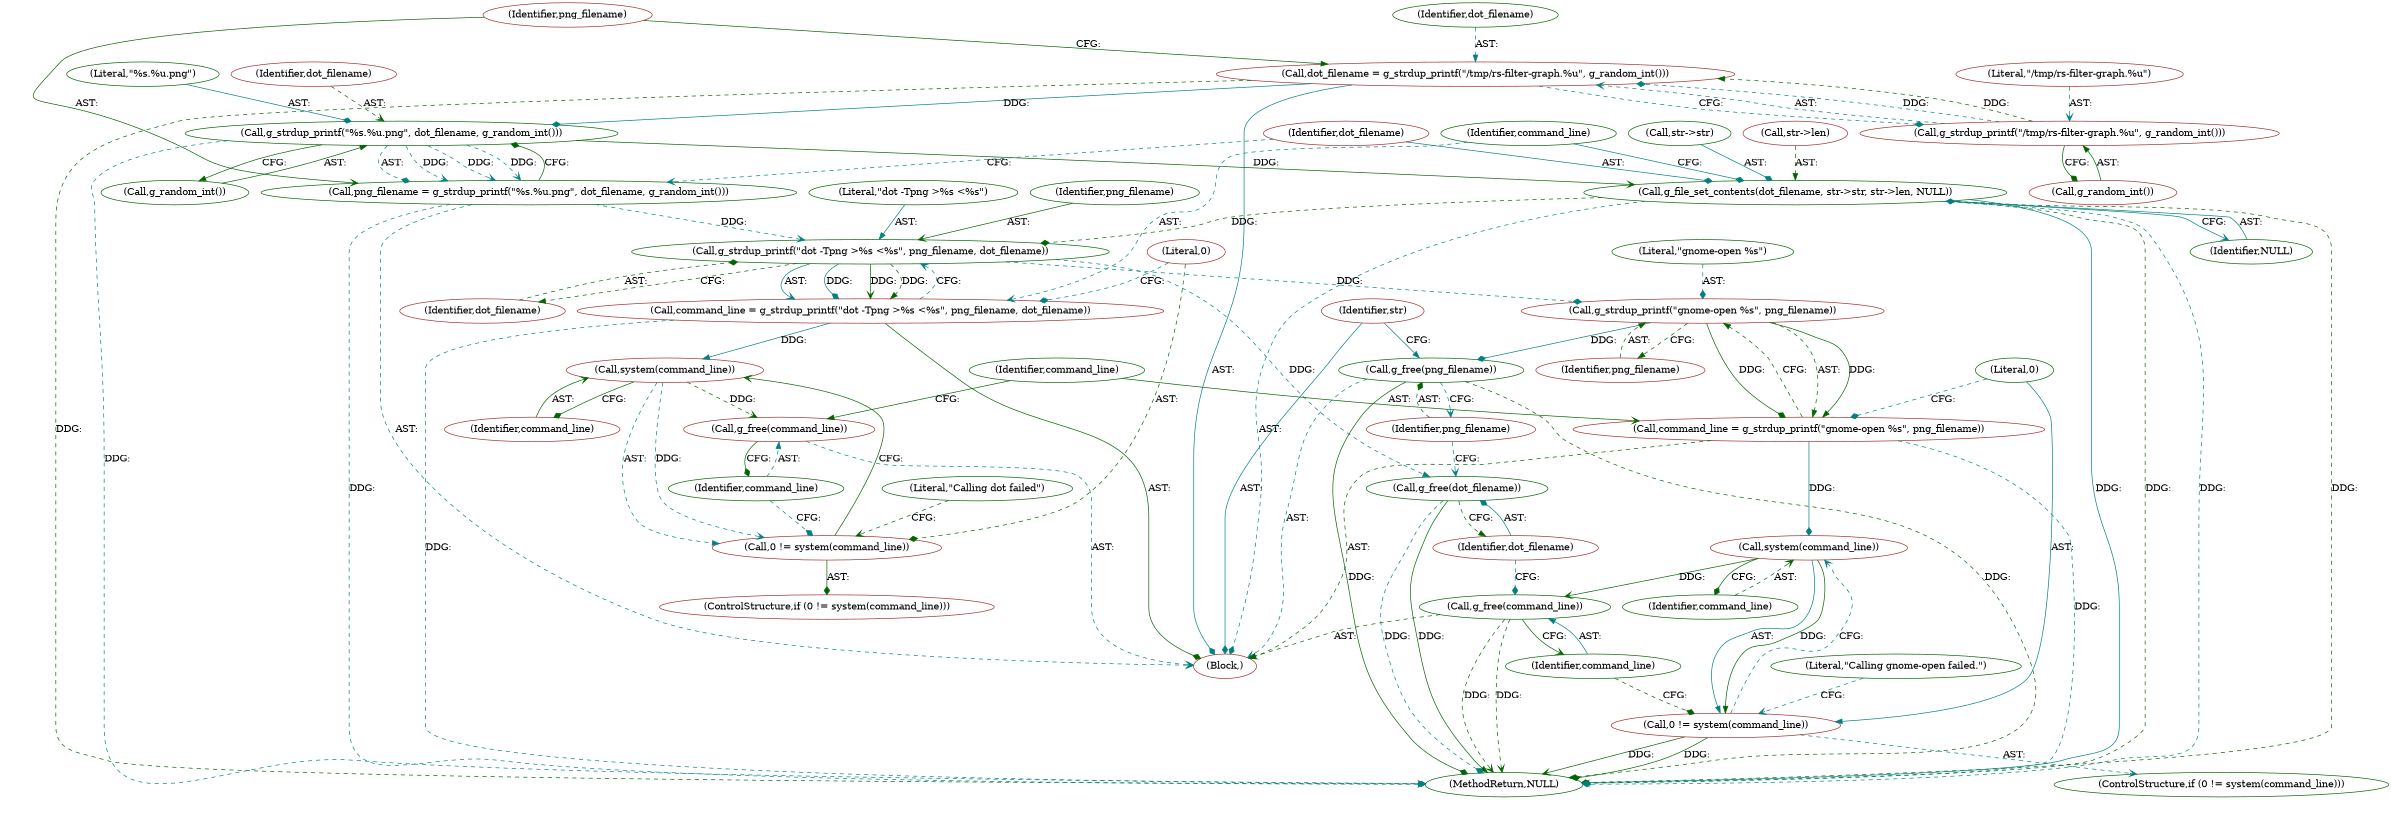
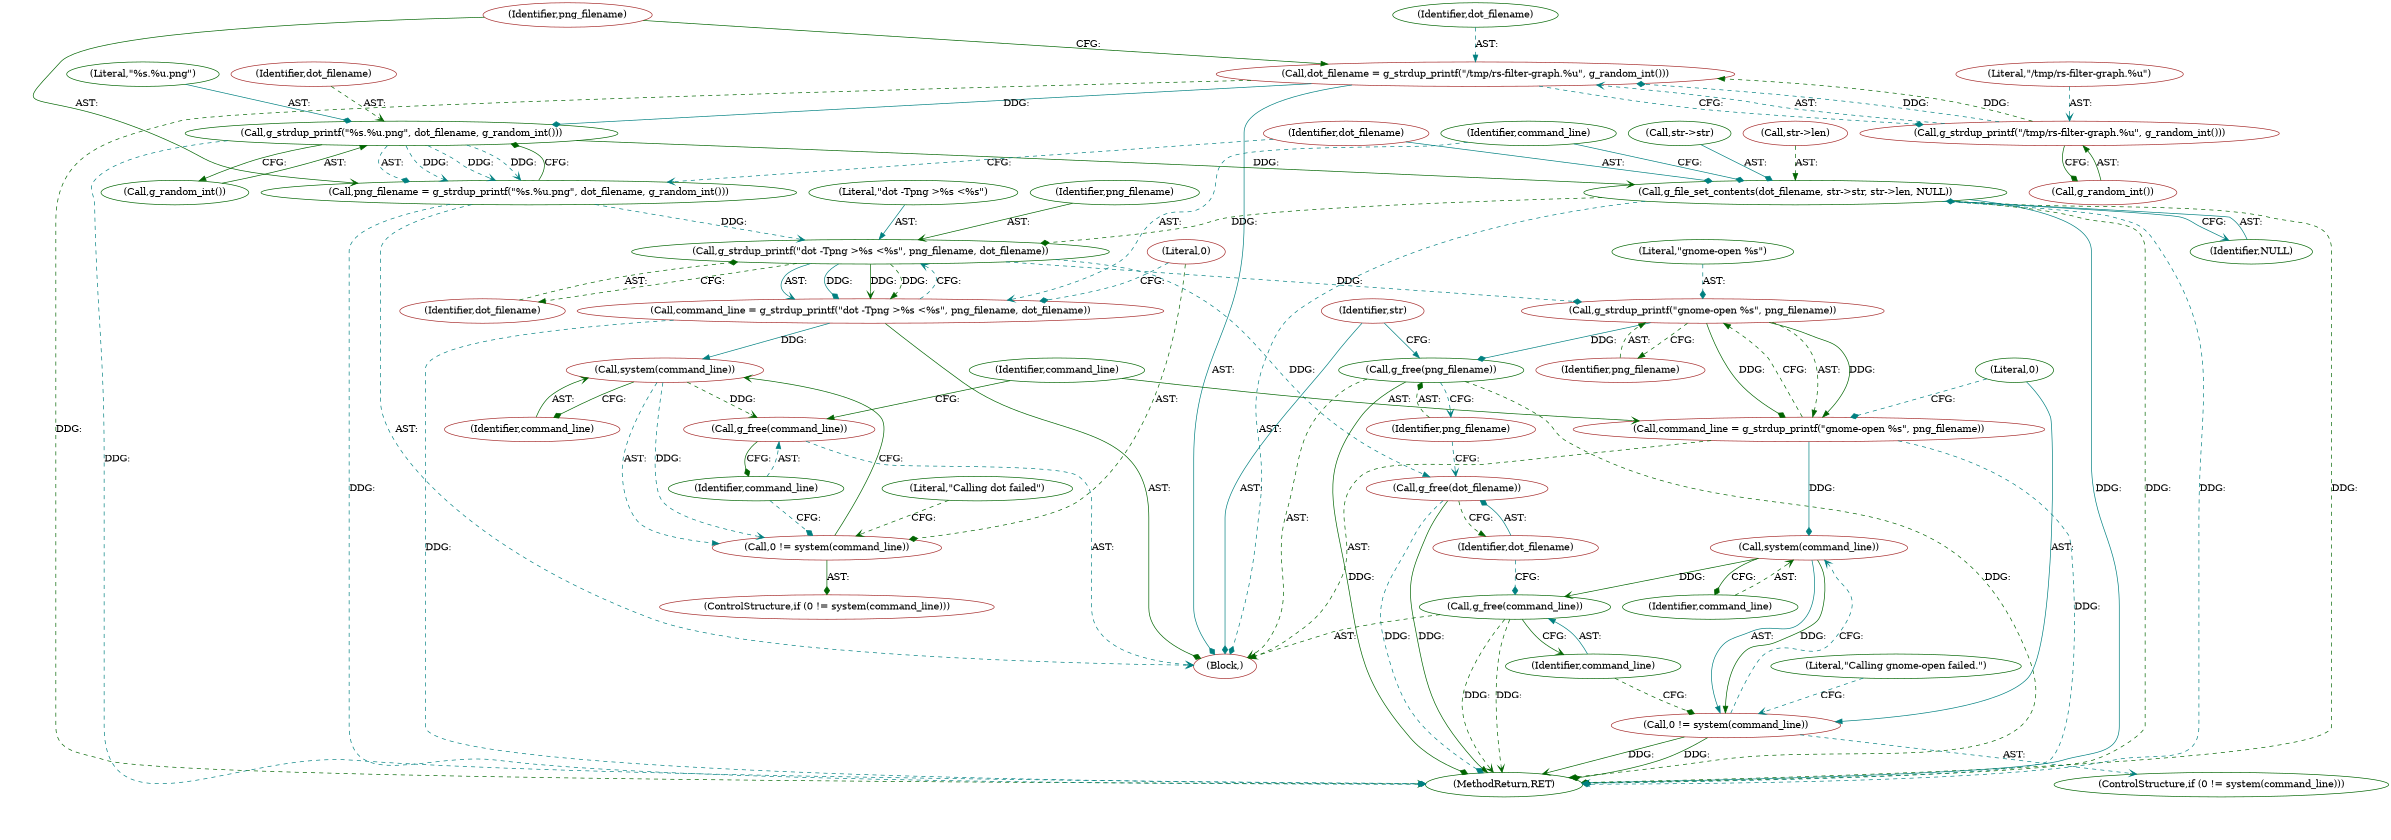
(1457, 489) -> (1457, 489)
(1288, 506) -> (1288, 506)
(1504, 785) -> (1504, 785)
